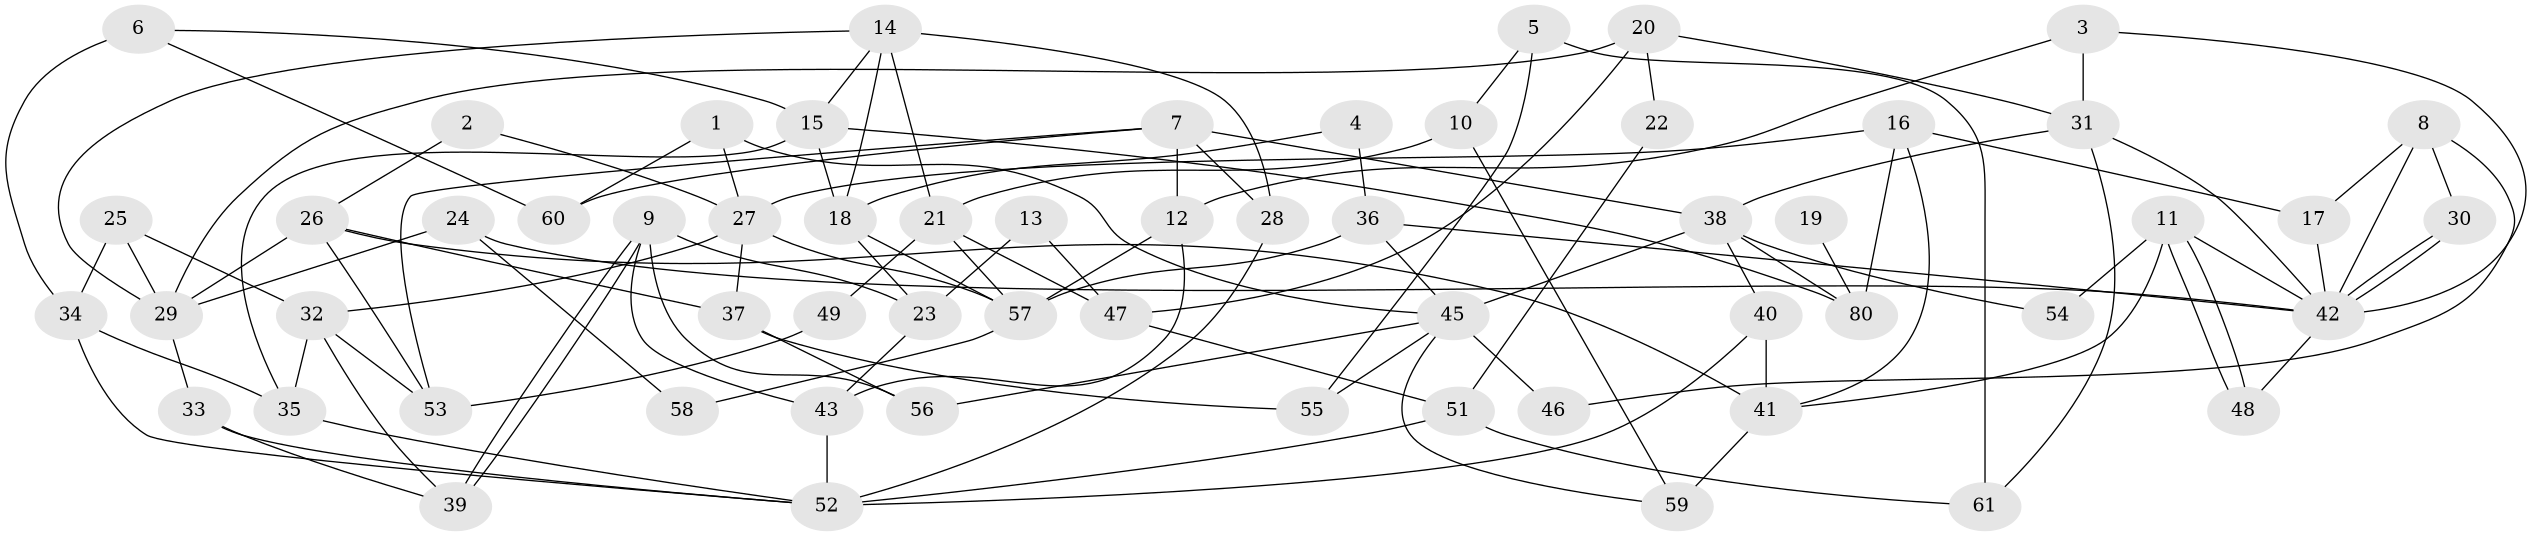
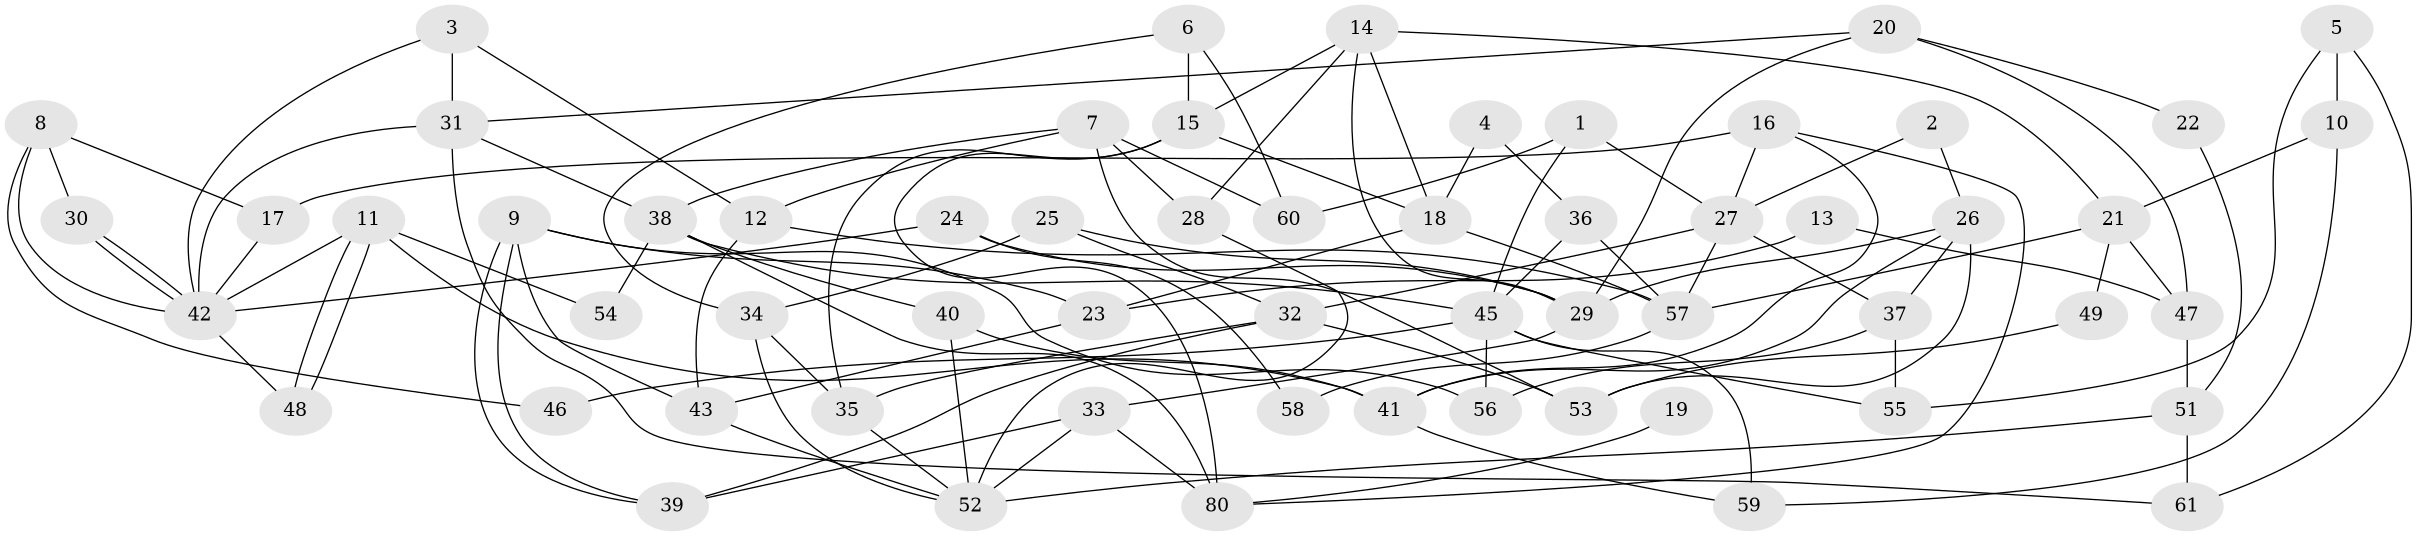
(1893, 271) -> none
none -> (1156, 459)
